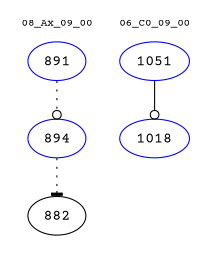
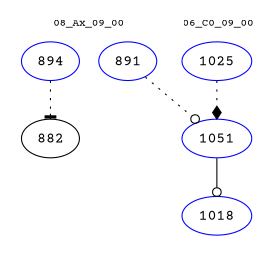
none -> (217, 61)
(57, 96) -> (158, 88)
